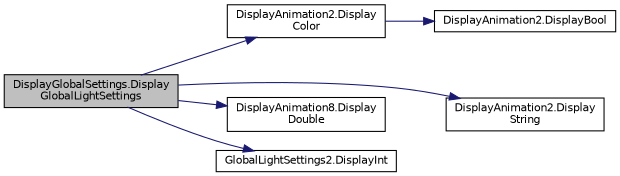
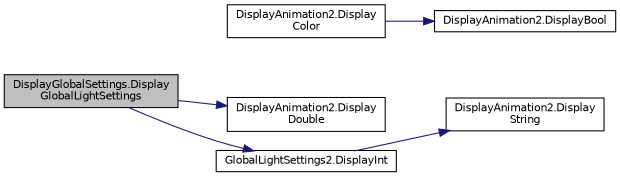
(193, 58) -> none
(314, 83) -> (397, 142)
(306, 114) -> (306, 114)
